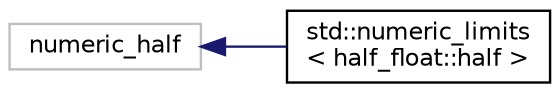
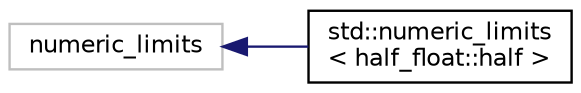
(105, 47) -> (116, 47)
